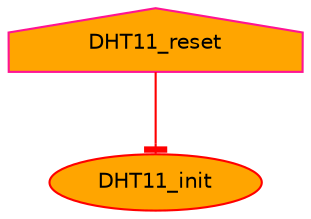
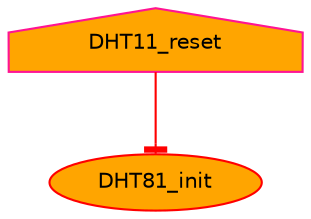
(156, 182) -> (156, 182)
